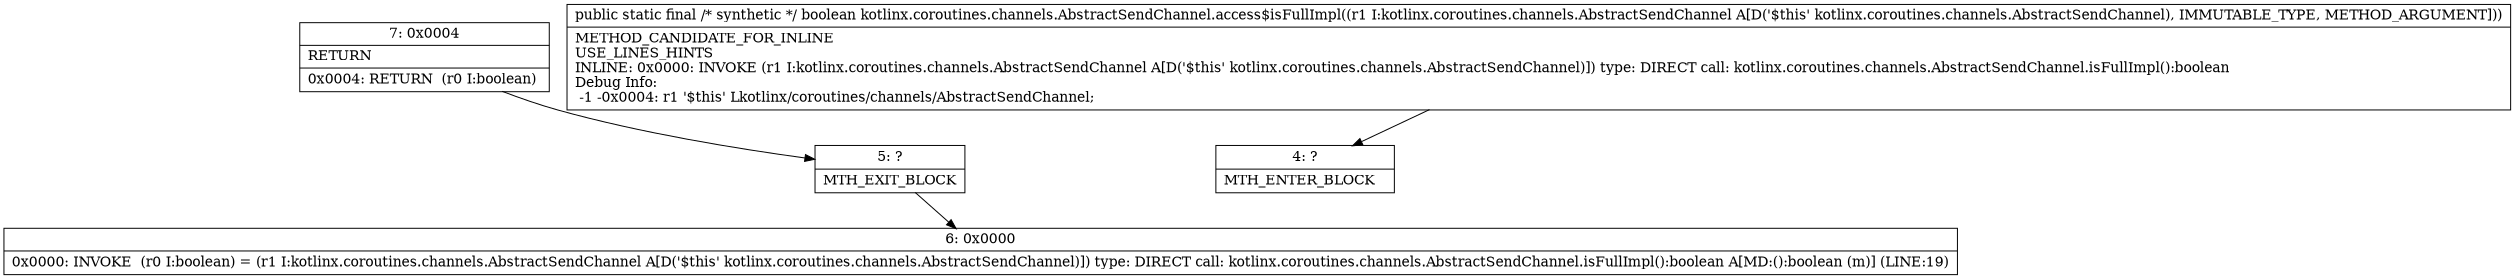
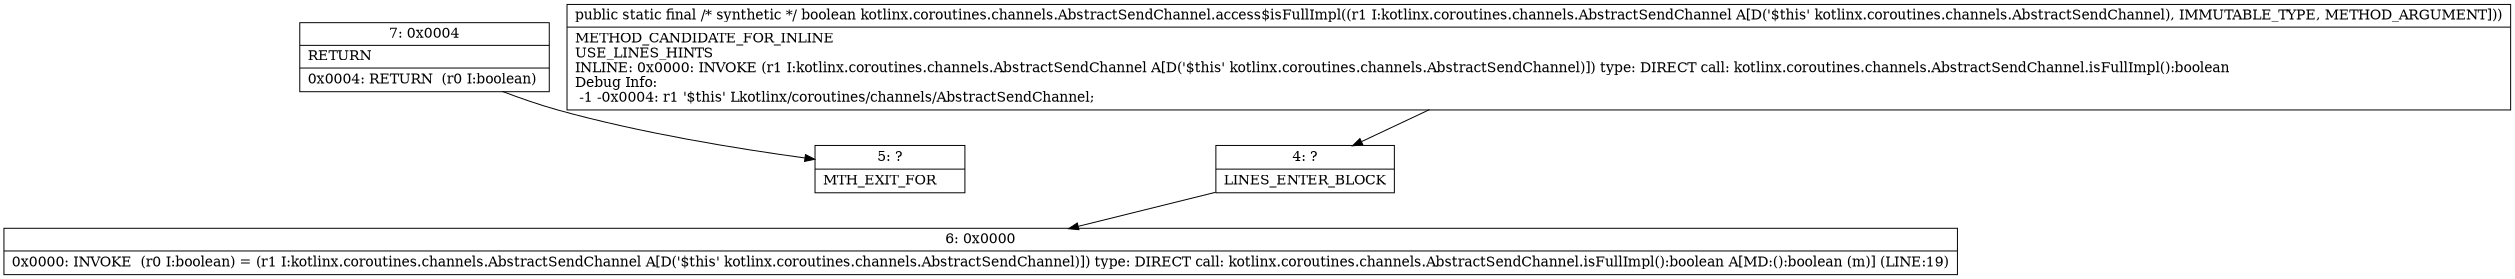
(890, 180) -> (880, 180)
(1300, 180) -> (1305, 180)
(932, 207) -> (1147, 209)
